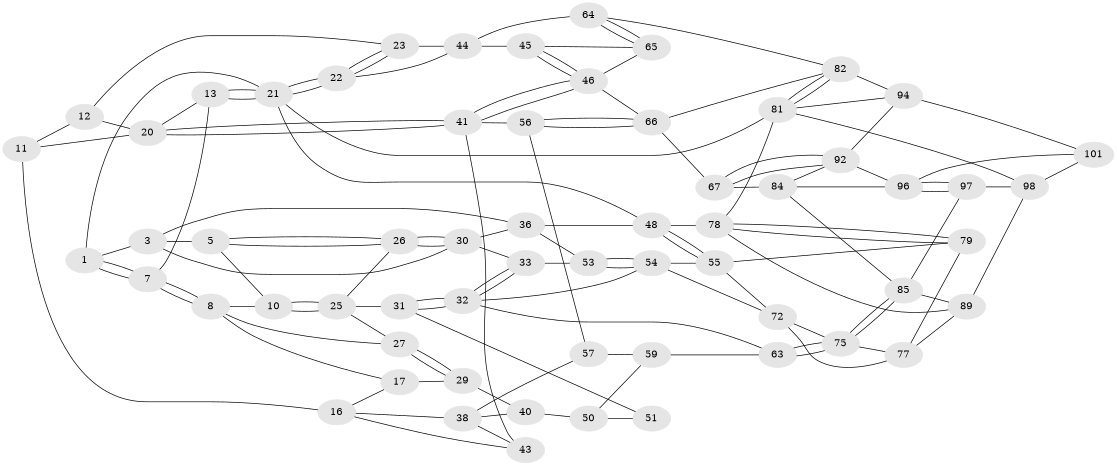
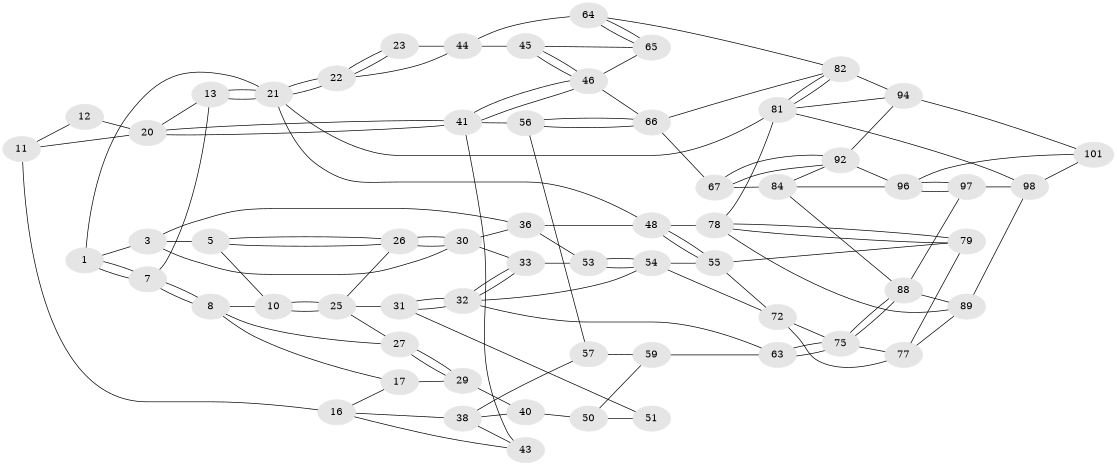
(226, 36) -> none
(904, 290) -> (904, 290)
